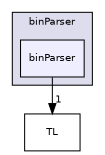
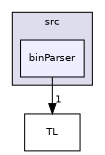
(52, 22) -> (52, 22)
